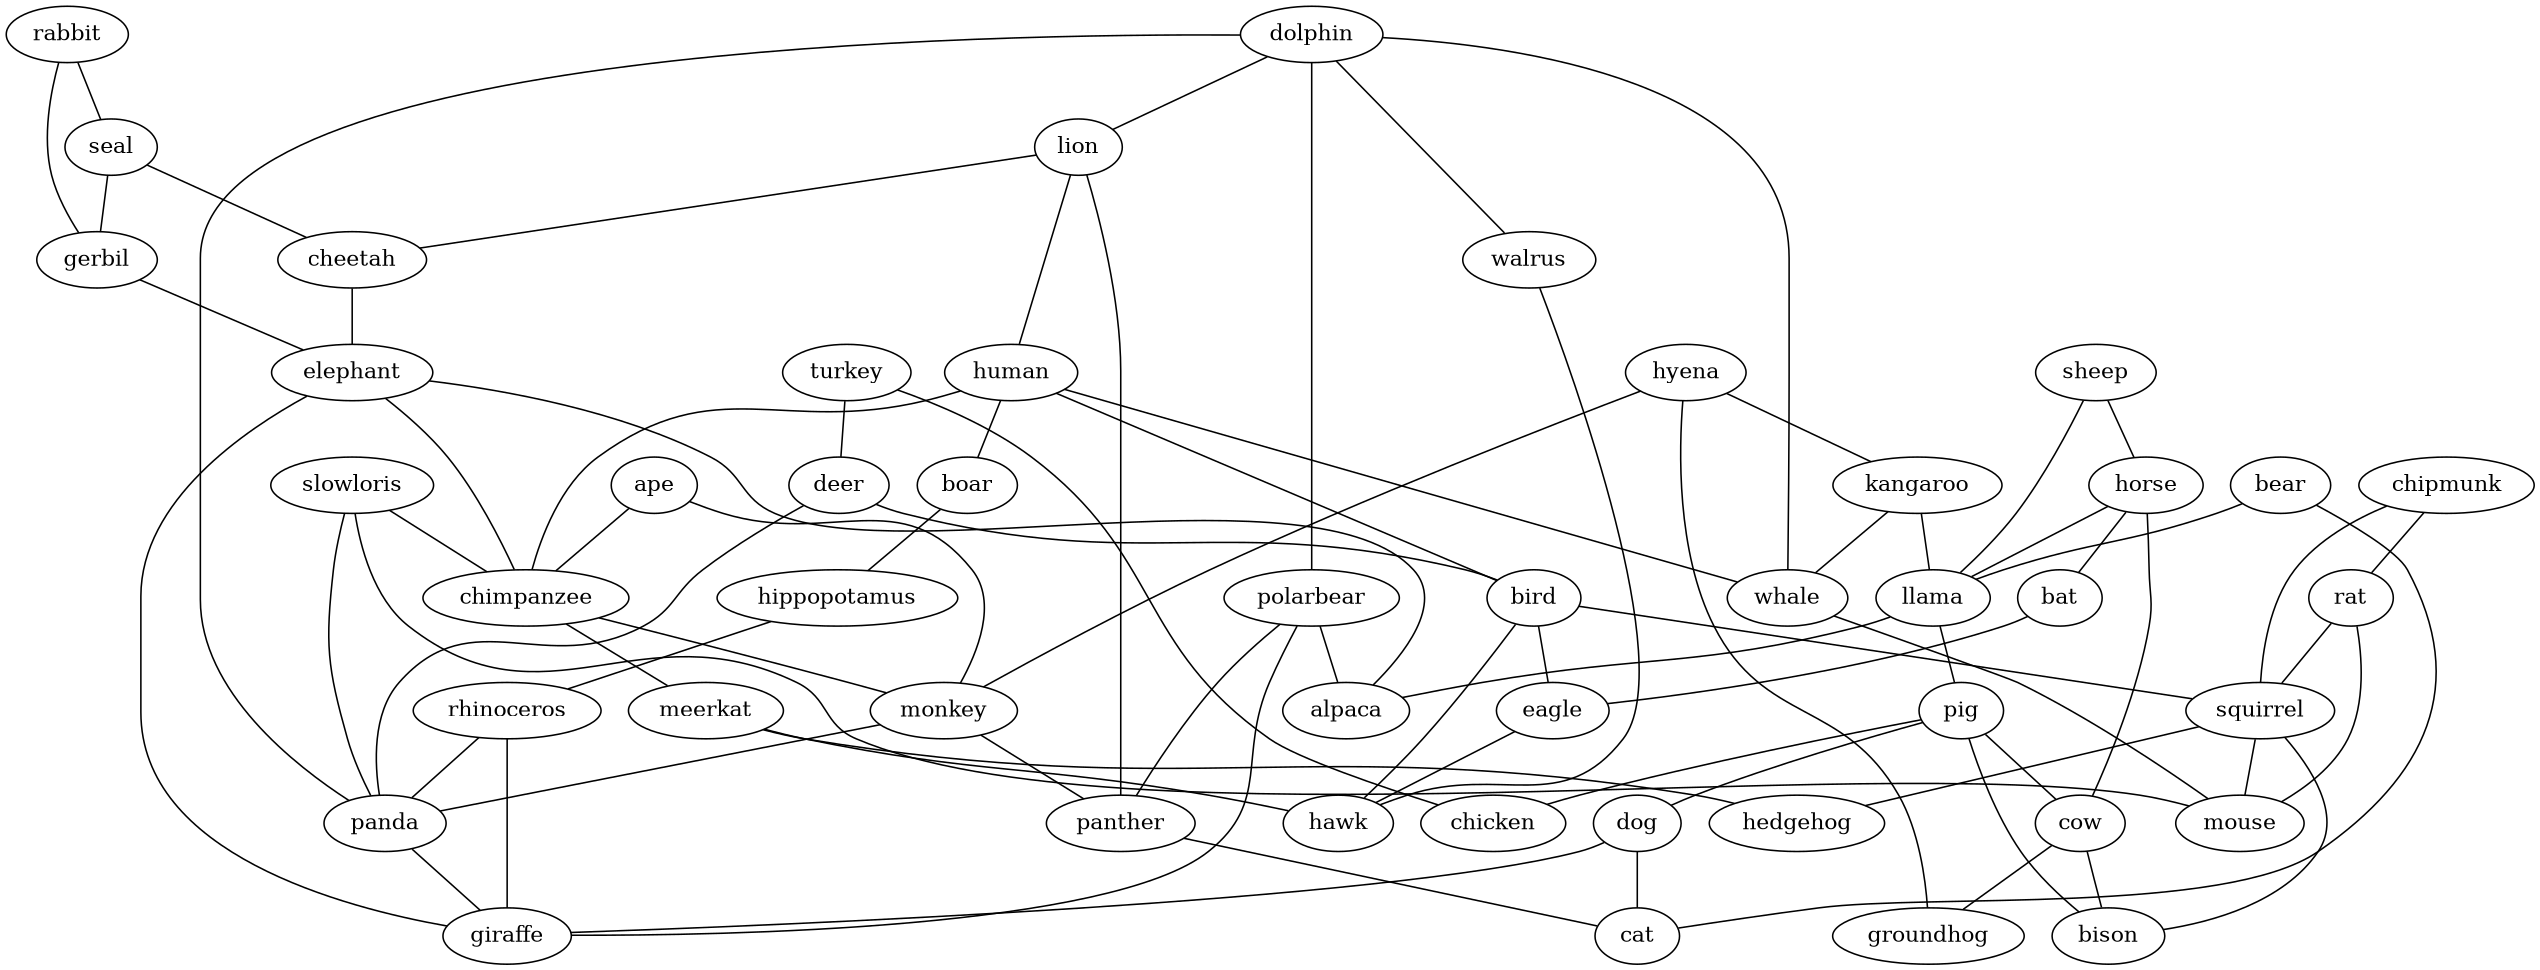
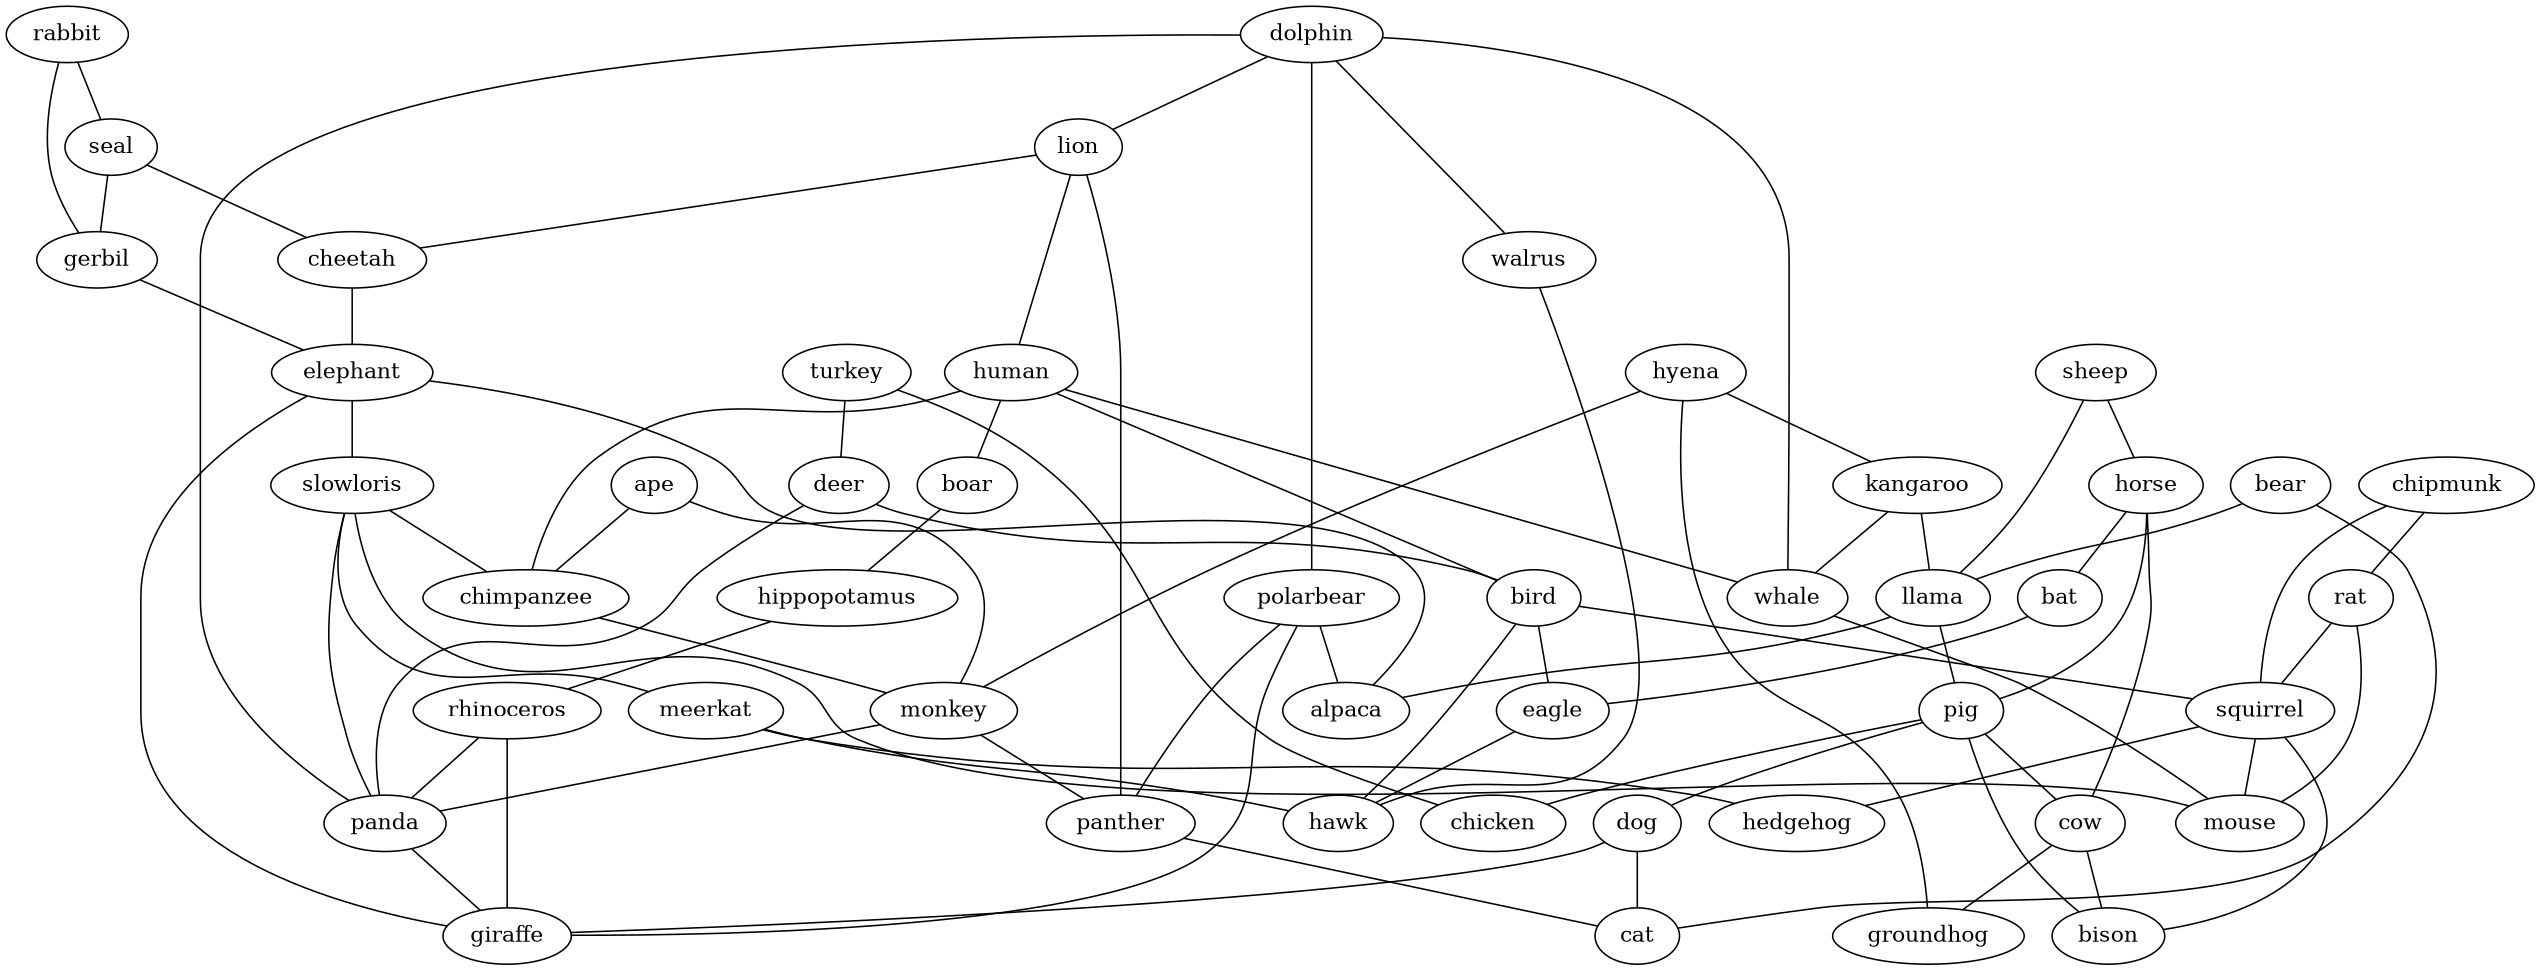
(461, 475) -> (352, 429)
(2040, 541) -> (2109, 634)
(614, 653) -> (437, 675)
